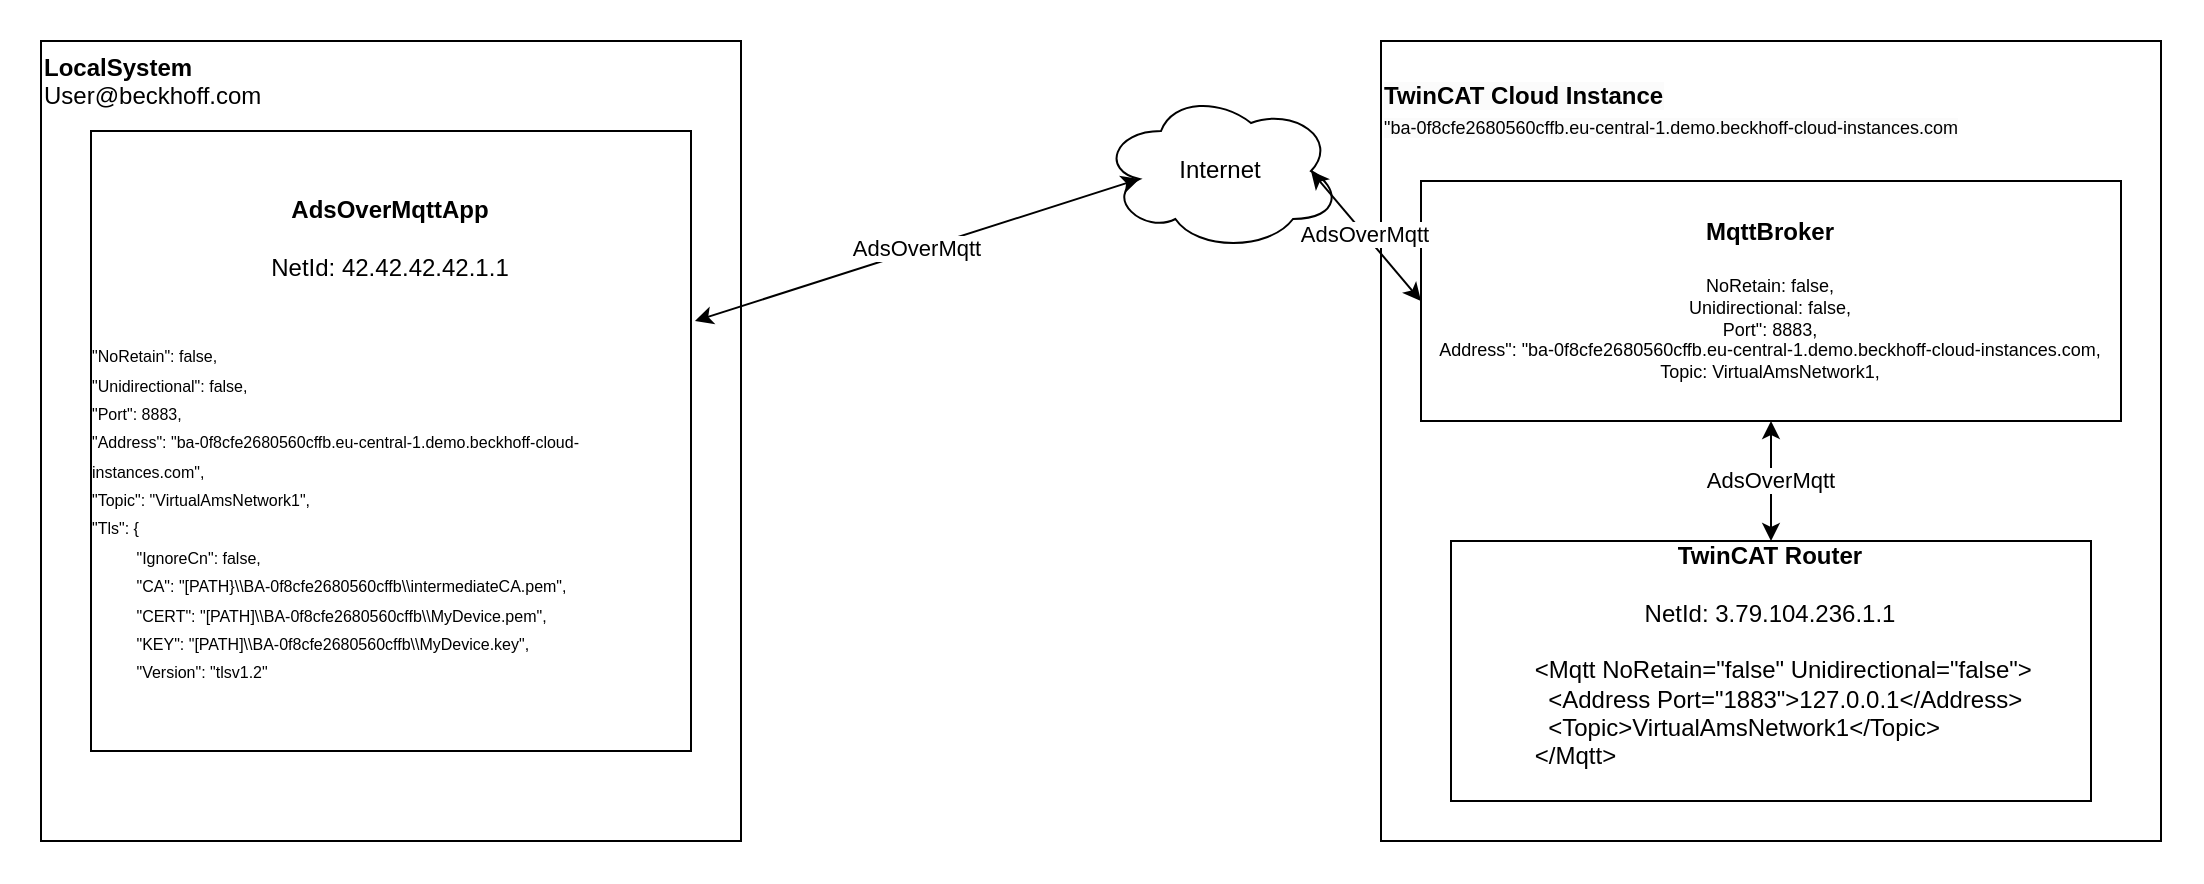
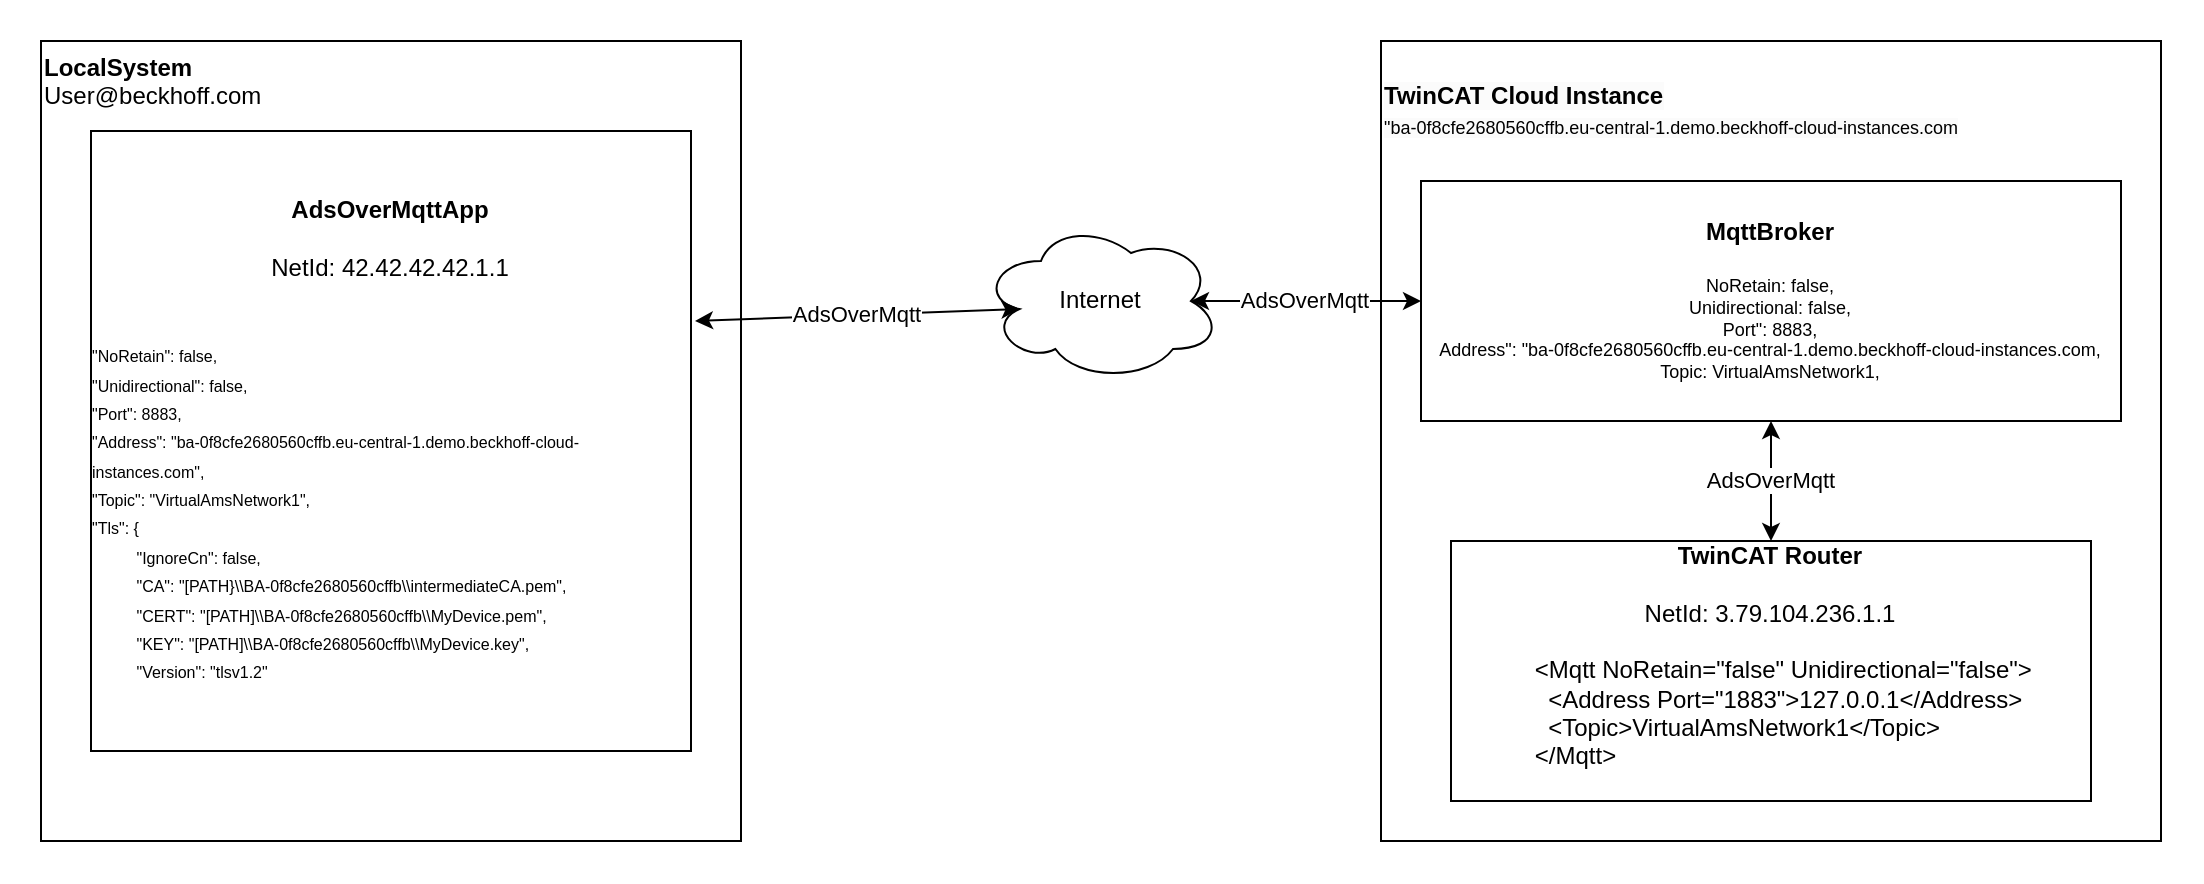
(1221, 171) -> (1101, 301)
